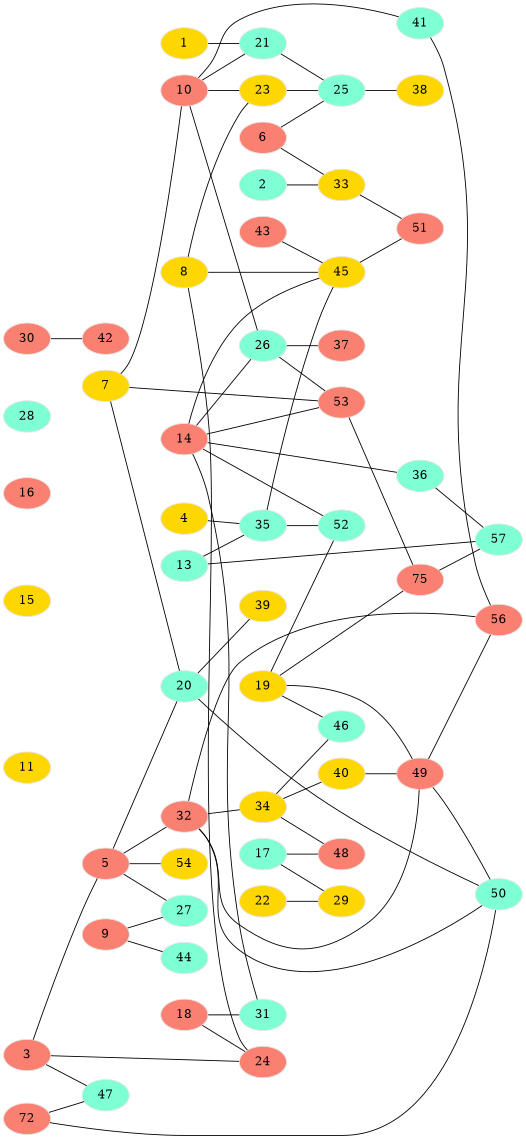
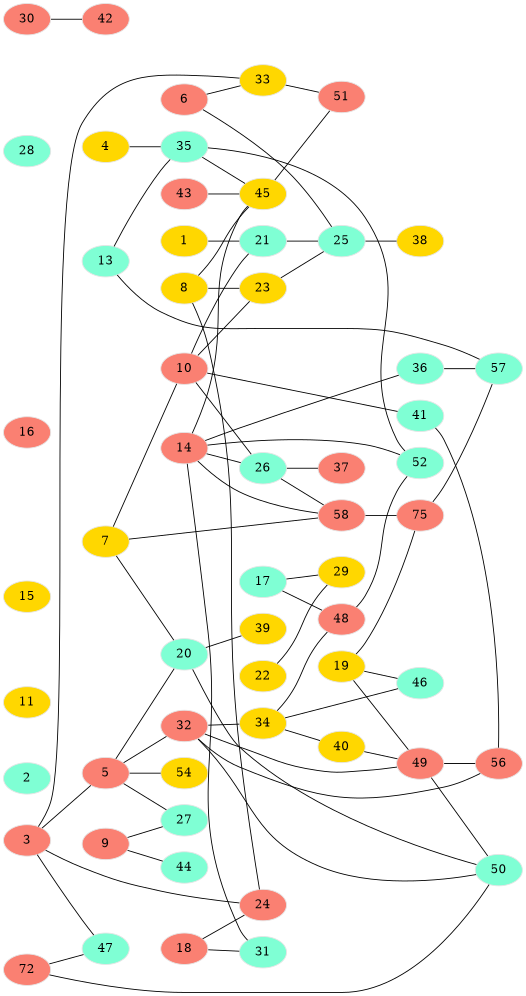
(302, 185) -> (61, 388)
(342, 402) -> (342, 515)
(302, 606) -> (382, 542)
